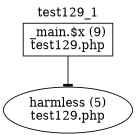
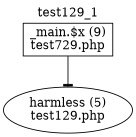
(68, 40) -> (68, 40)
